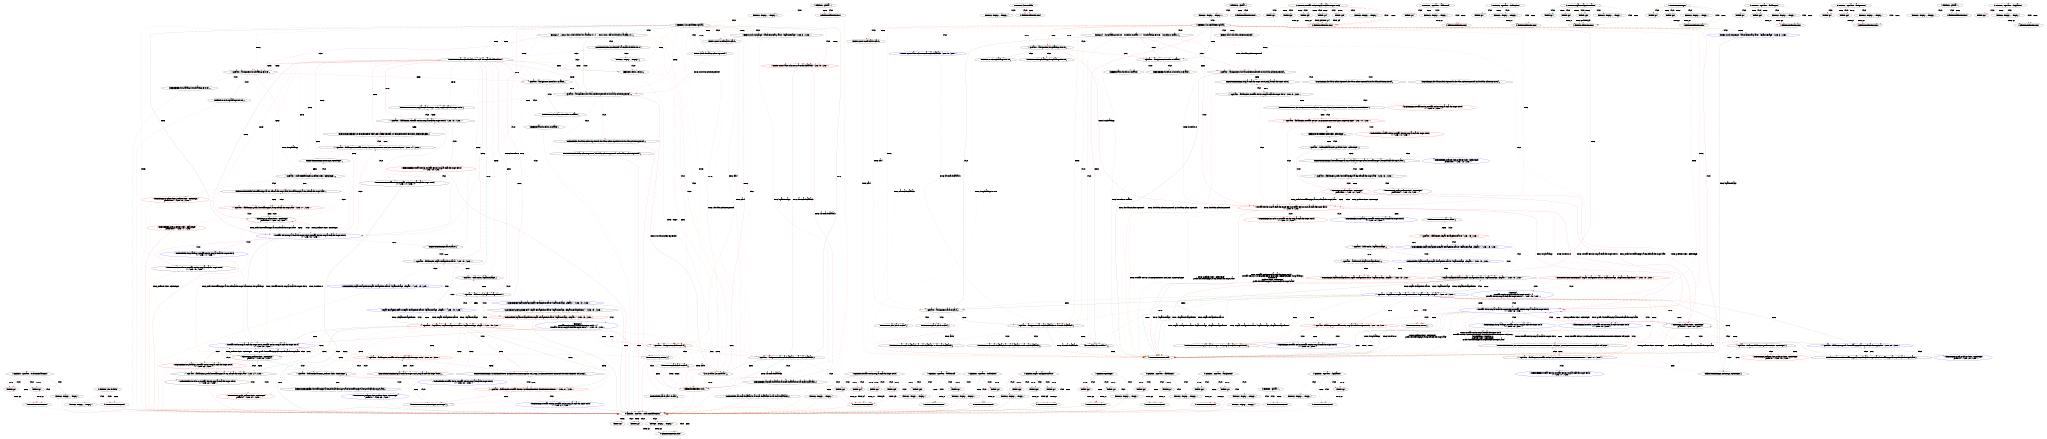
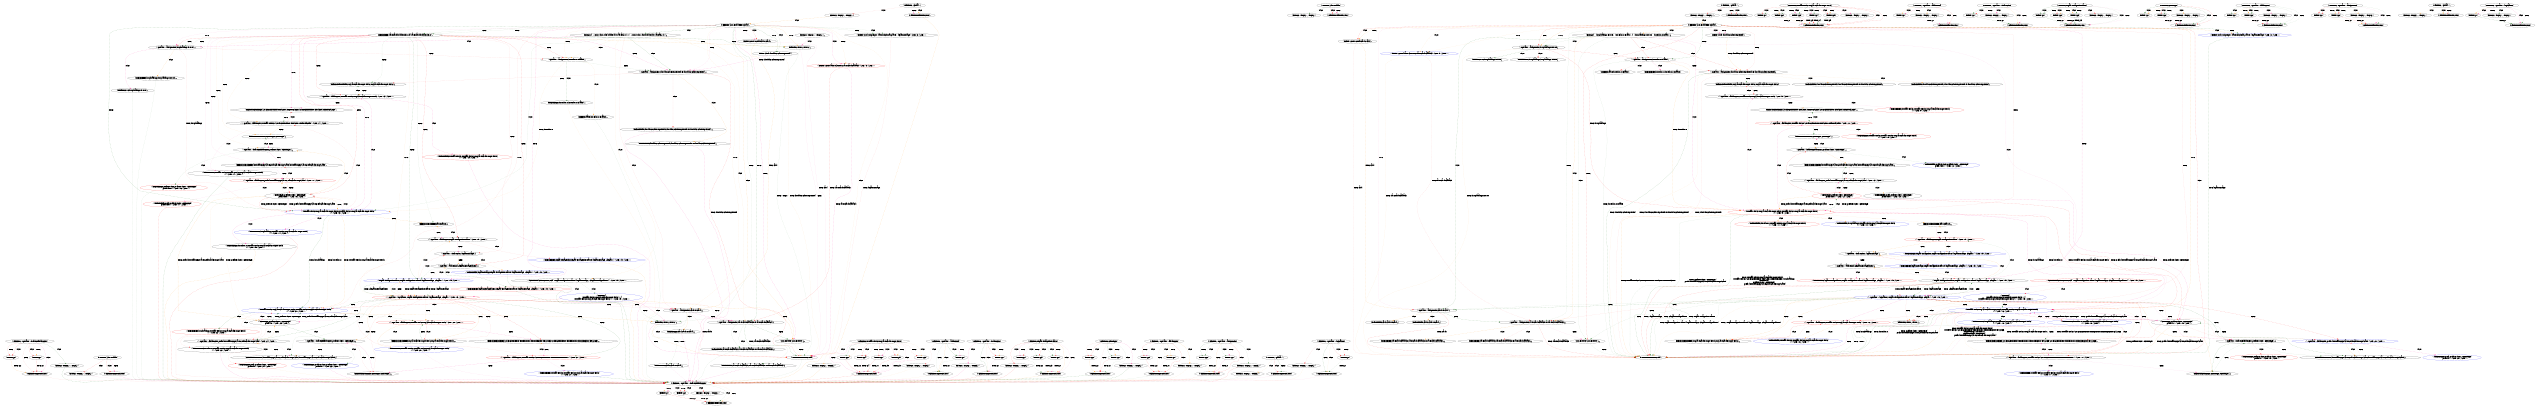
(618, 47) -> none
